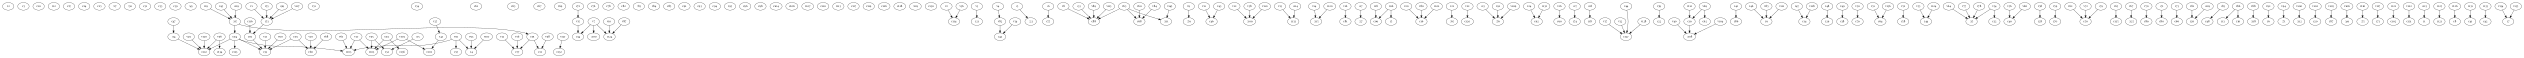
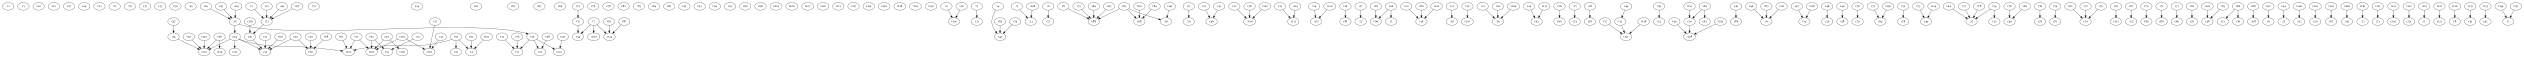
none -> (1033, 6)
(999, 13) -> (992, 21)
(2200, 13) -> (2207, 13)
(1628, 20) -> (1624, 13)
(438, 29) -> (432, 36)
none -> (546, 44)
